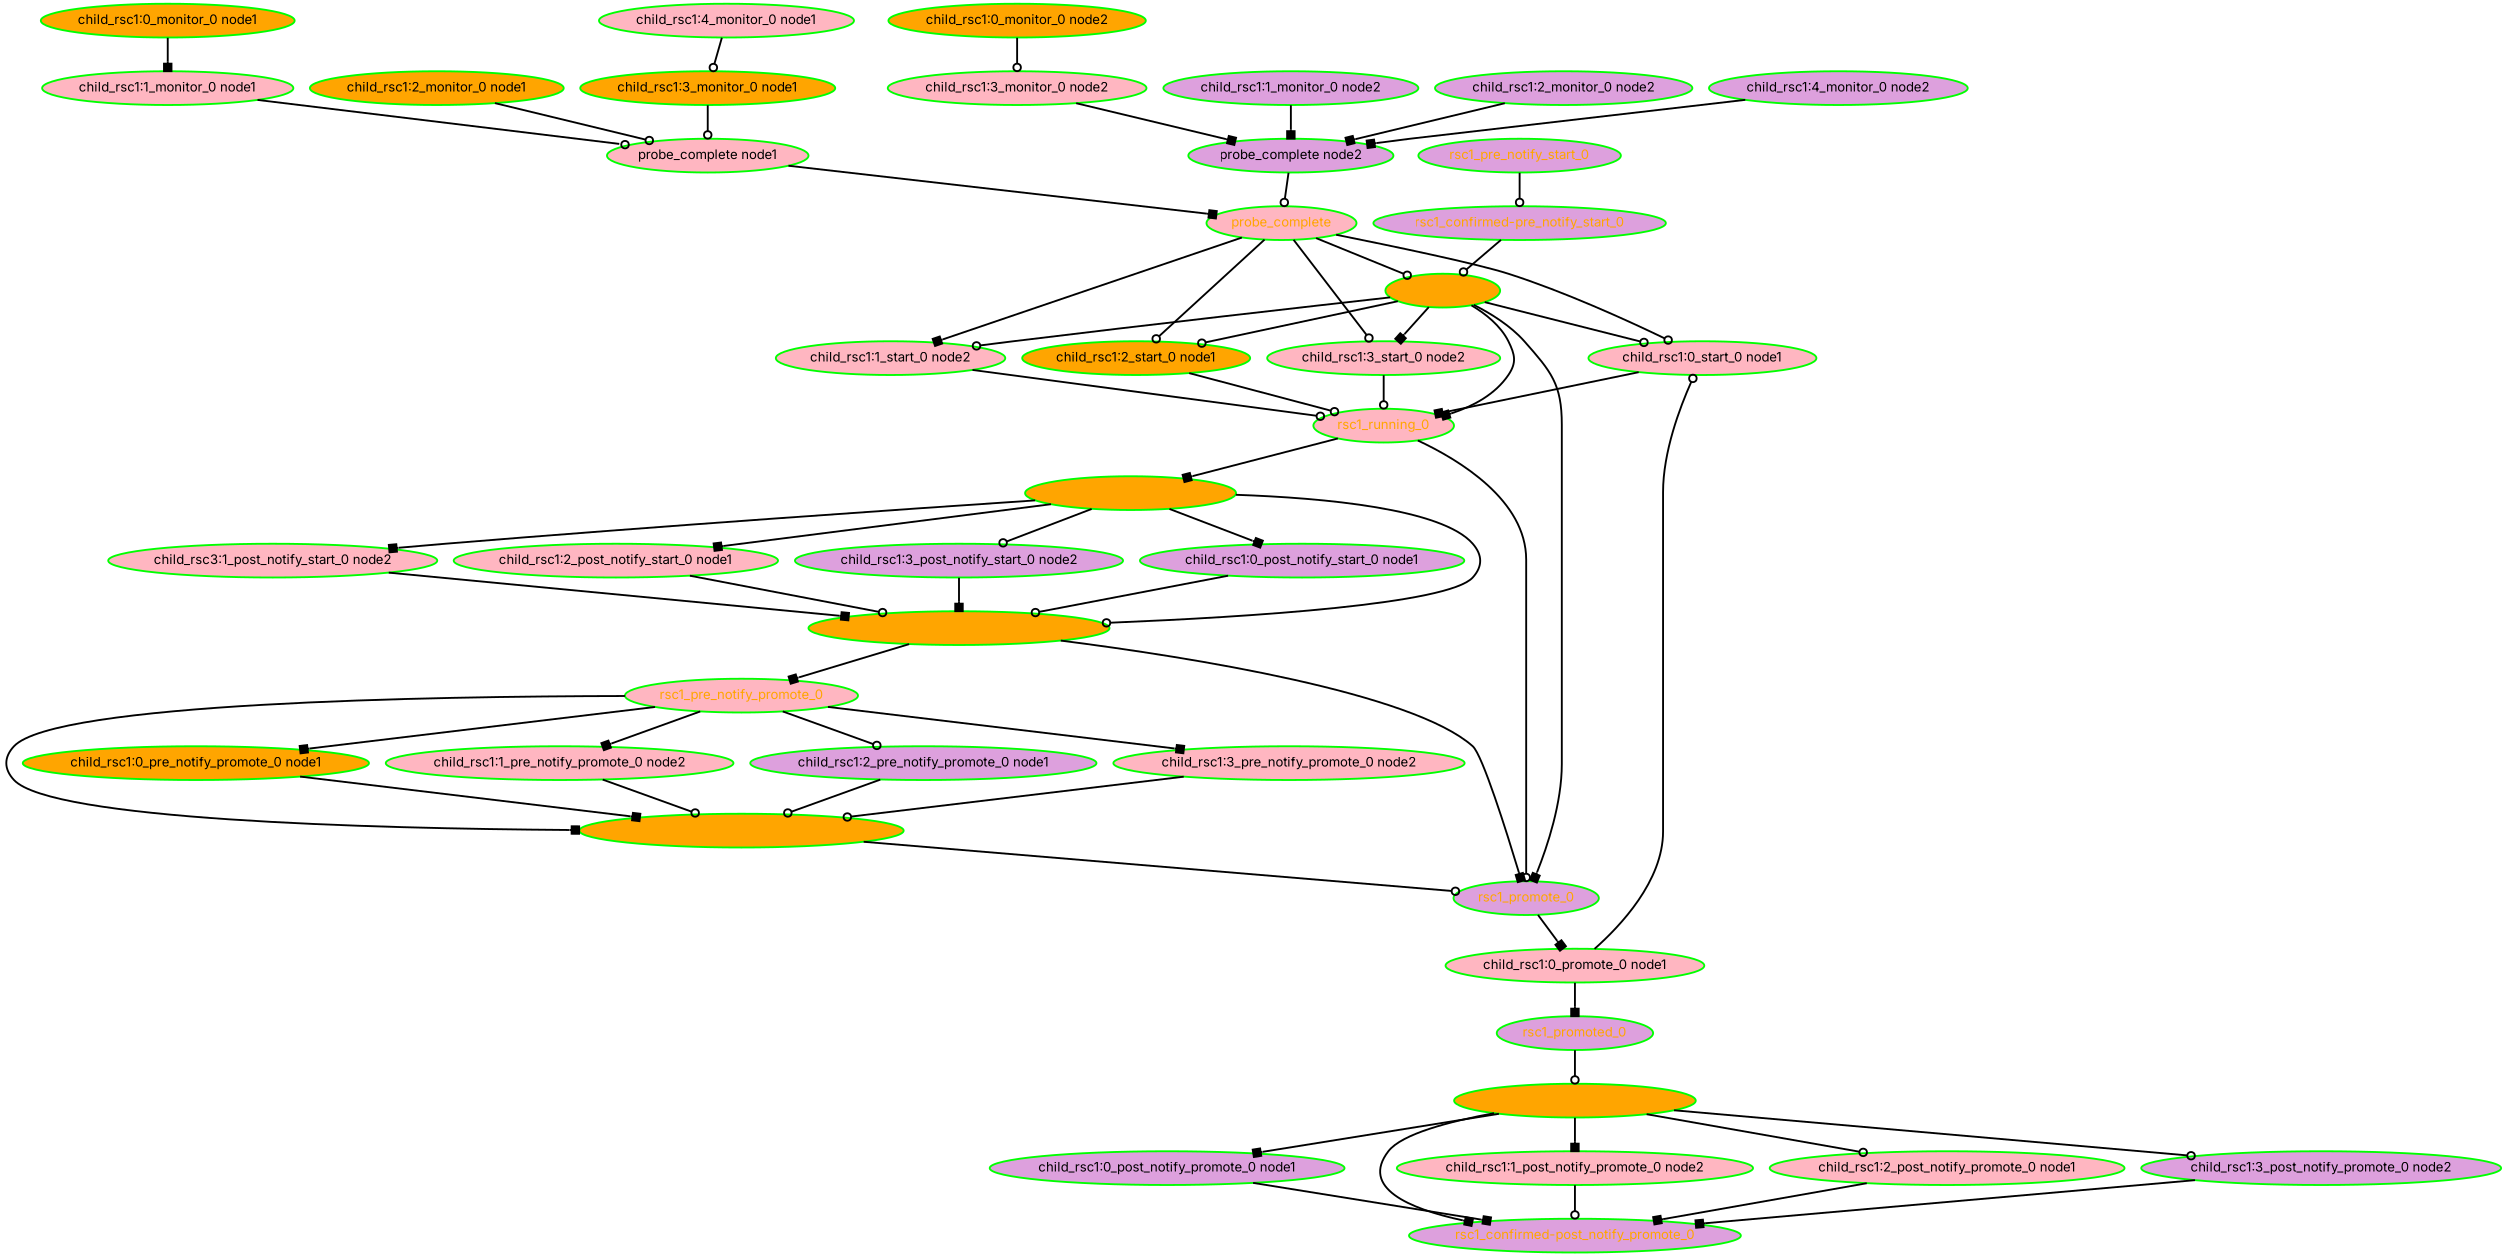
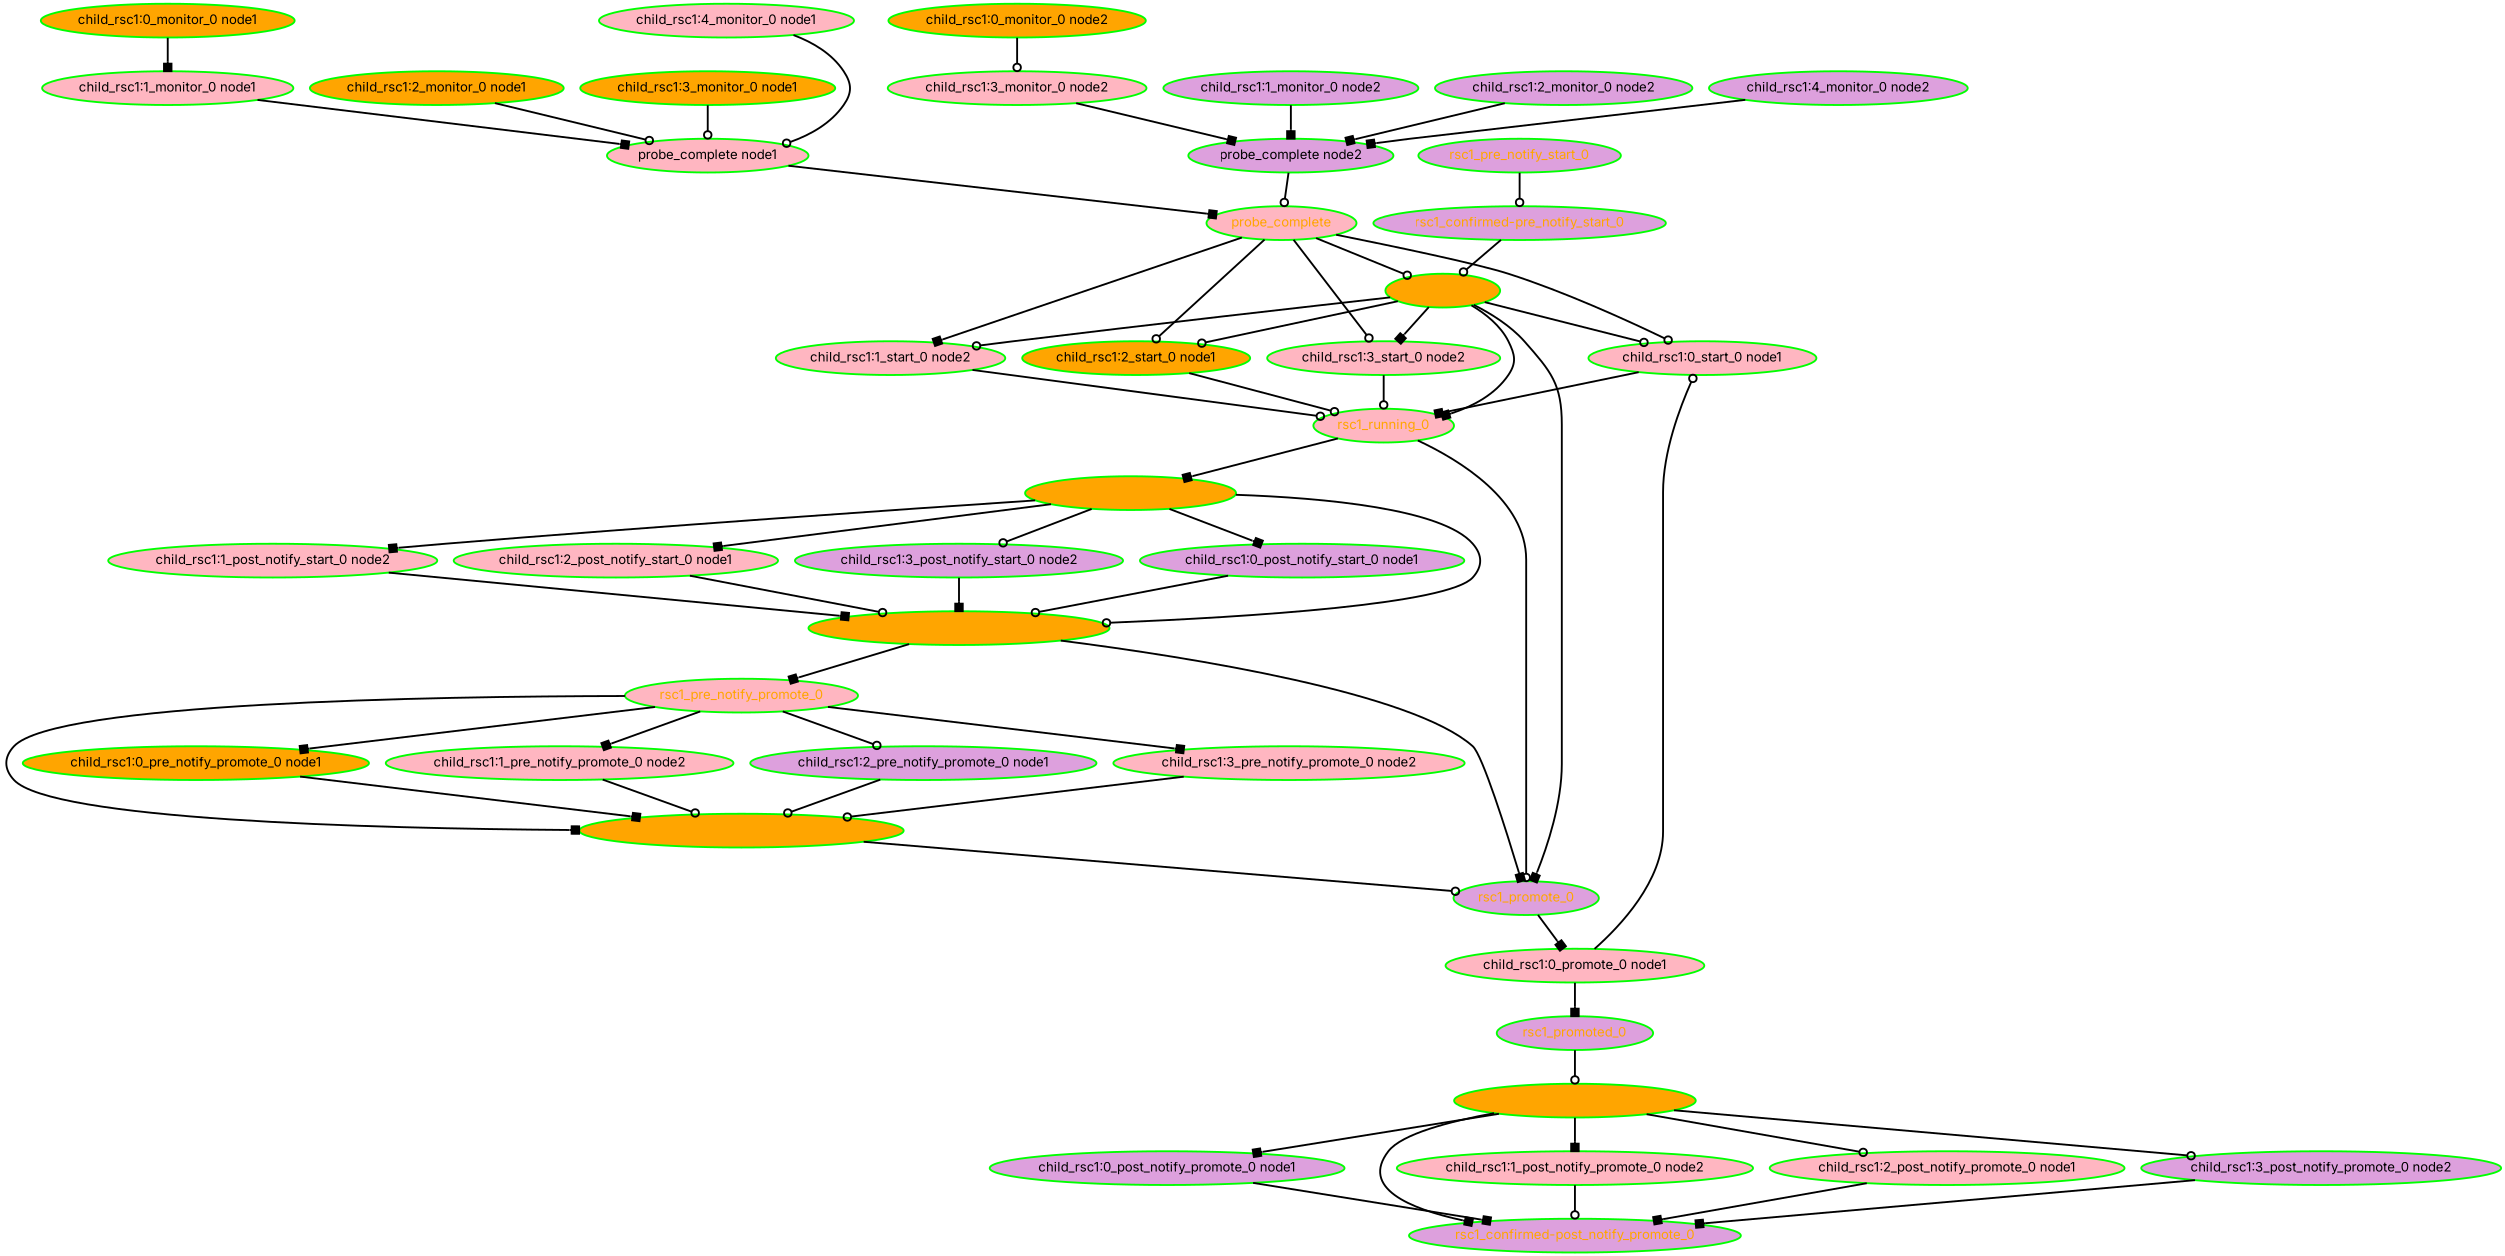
(718, 51) -> (850, 90)
(438, 122) -> (438, 122)
(273, 561) -> (273, 561)
